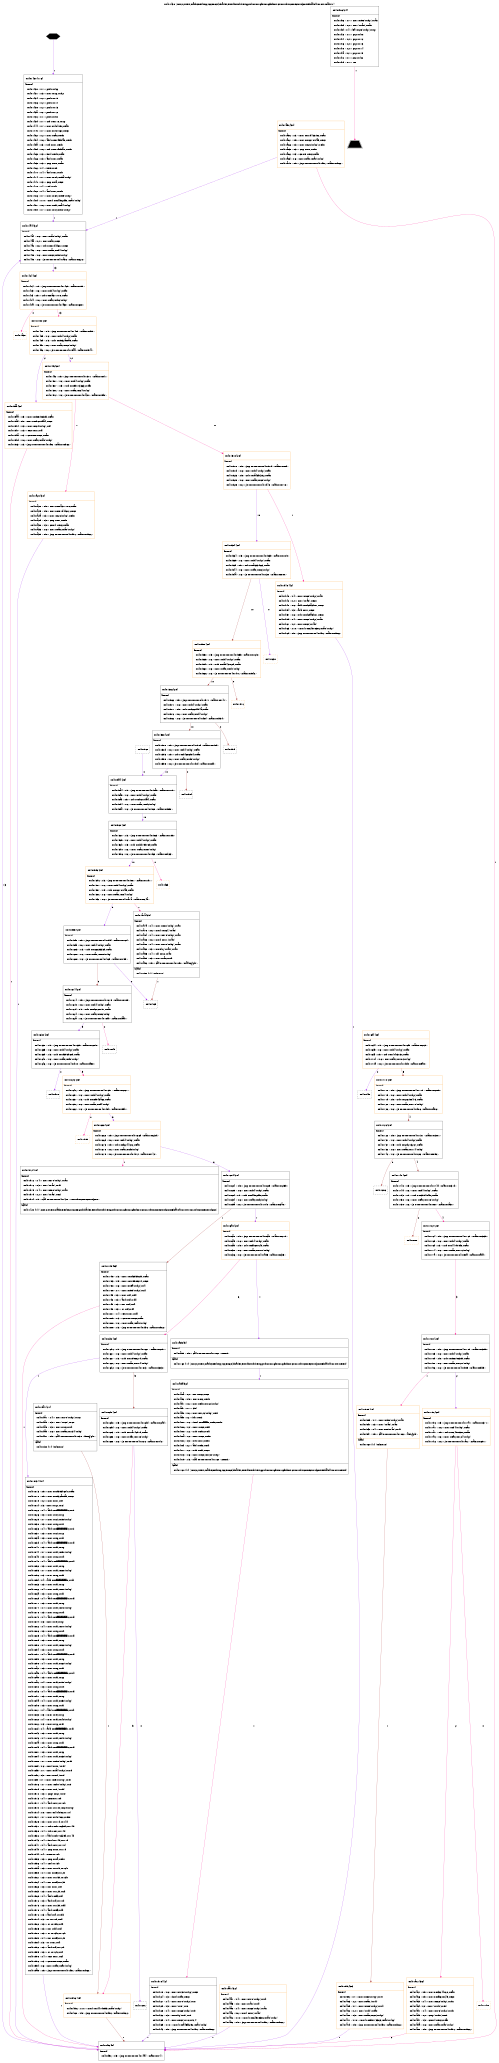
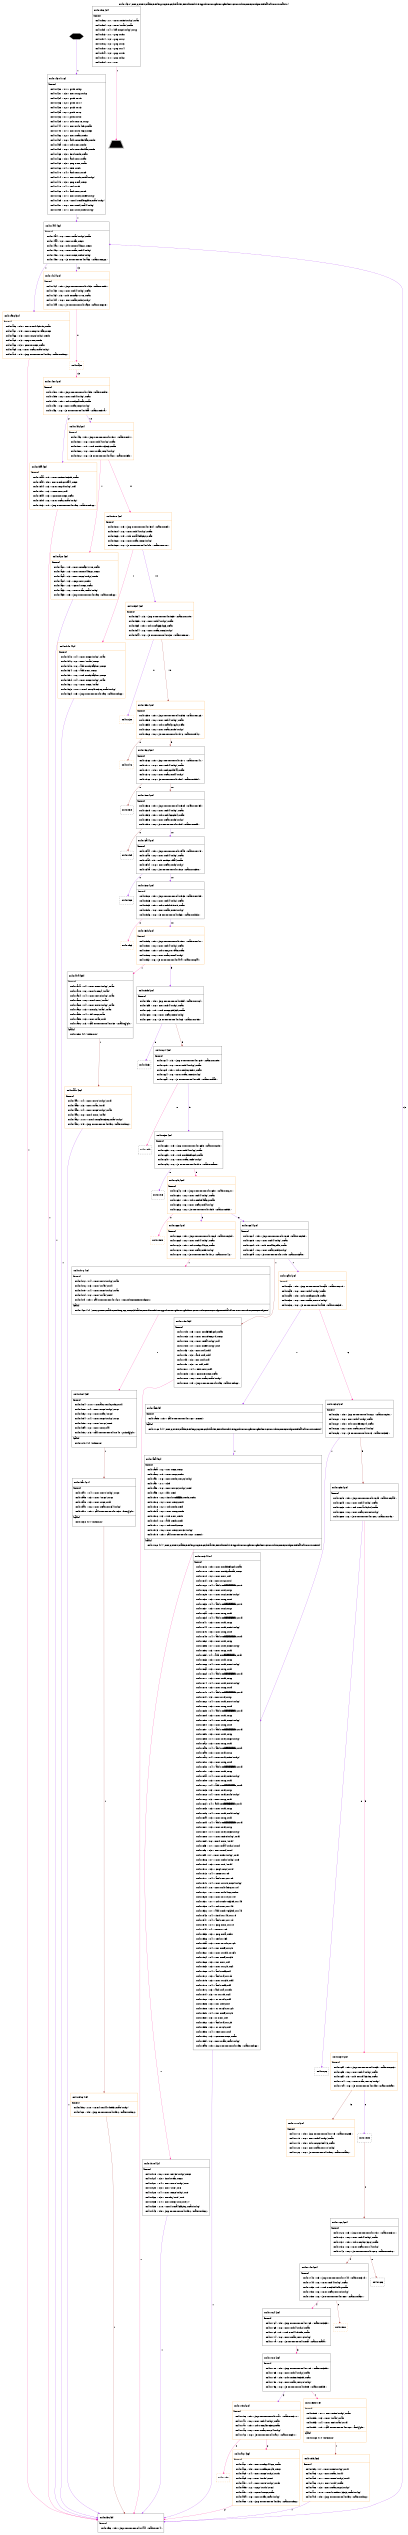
(182, 193) -> (37, 286)
(58, 312) -> (77, 373)
(212, 682) -> (171, 742)
(143, 764) -> (134, 883)
(155, 988) -> (99, 1061)
(409, 1116) -> (364, 2179)
(195, 1157) -> (237, 1217)
none -> (104, 1419)
(121, 1720) -> (364, 1786)
